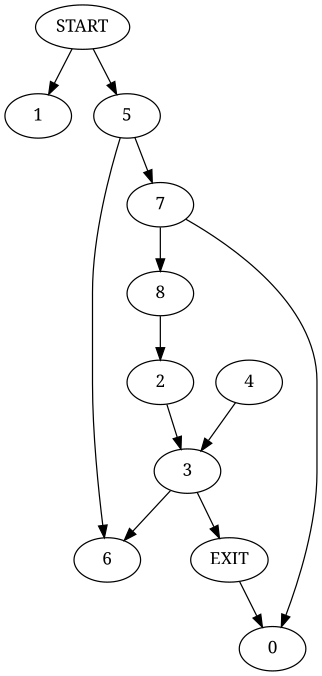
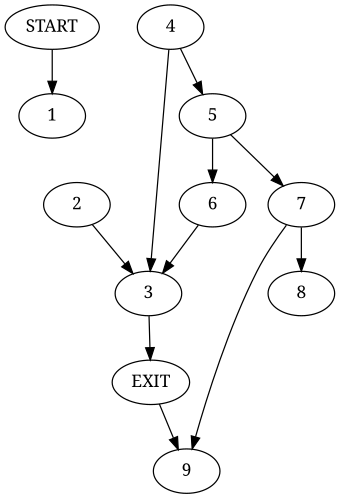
(102, 66) -> (189, 66)
(160, 332) -> none
(152, 511) -> (184, 244)
(273, 649) -> (187, 471)
